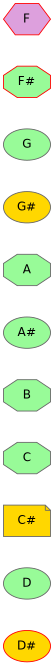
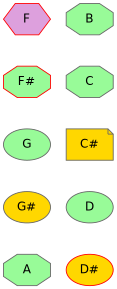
(27, 333) -> none
